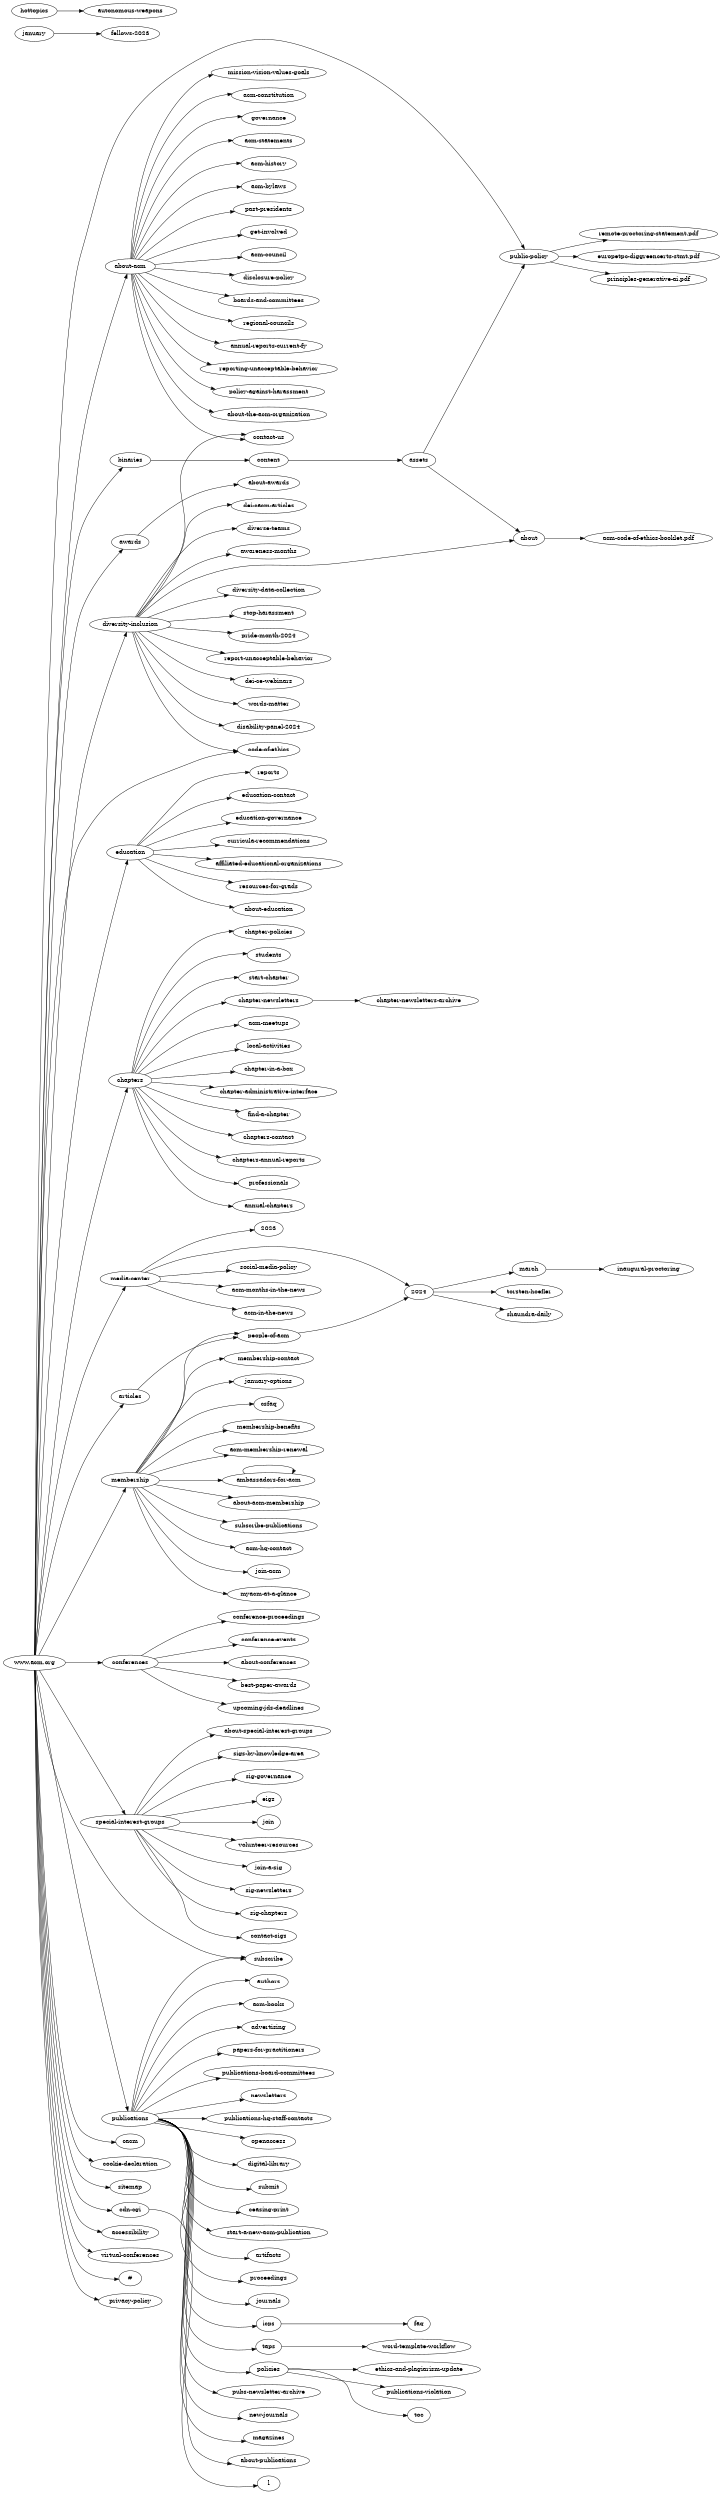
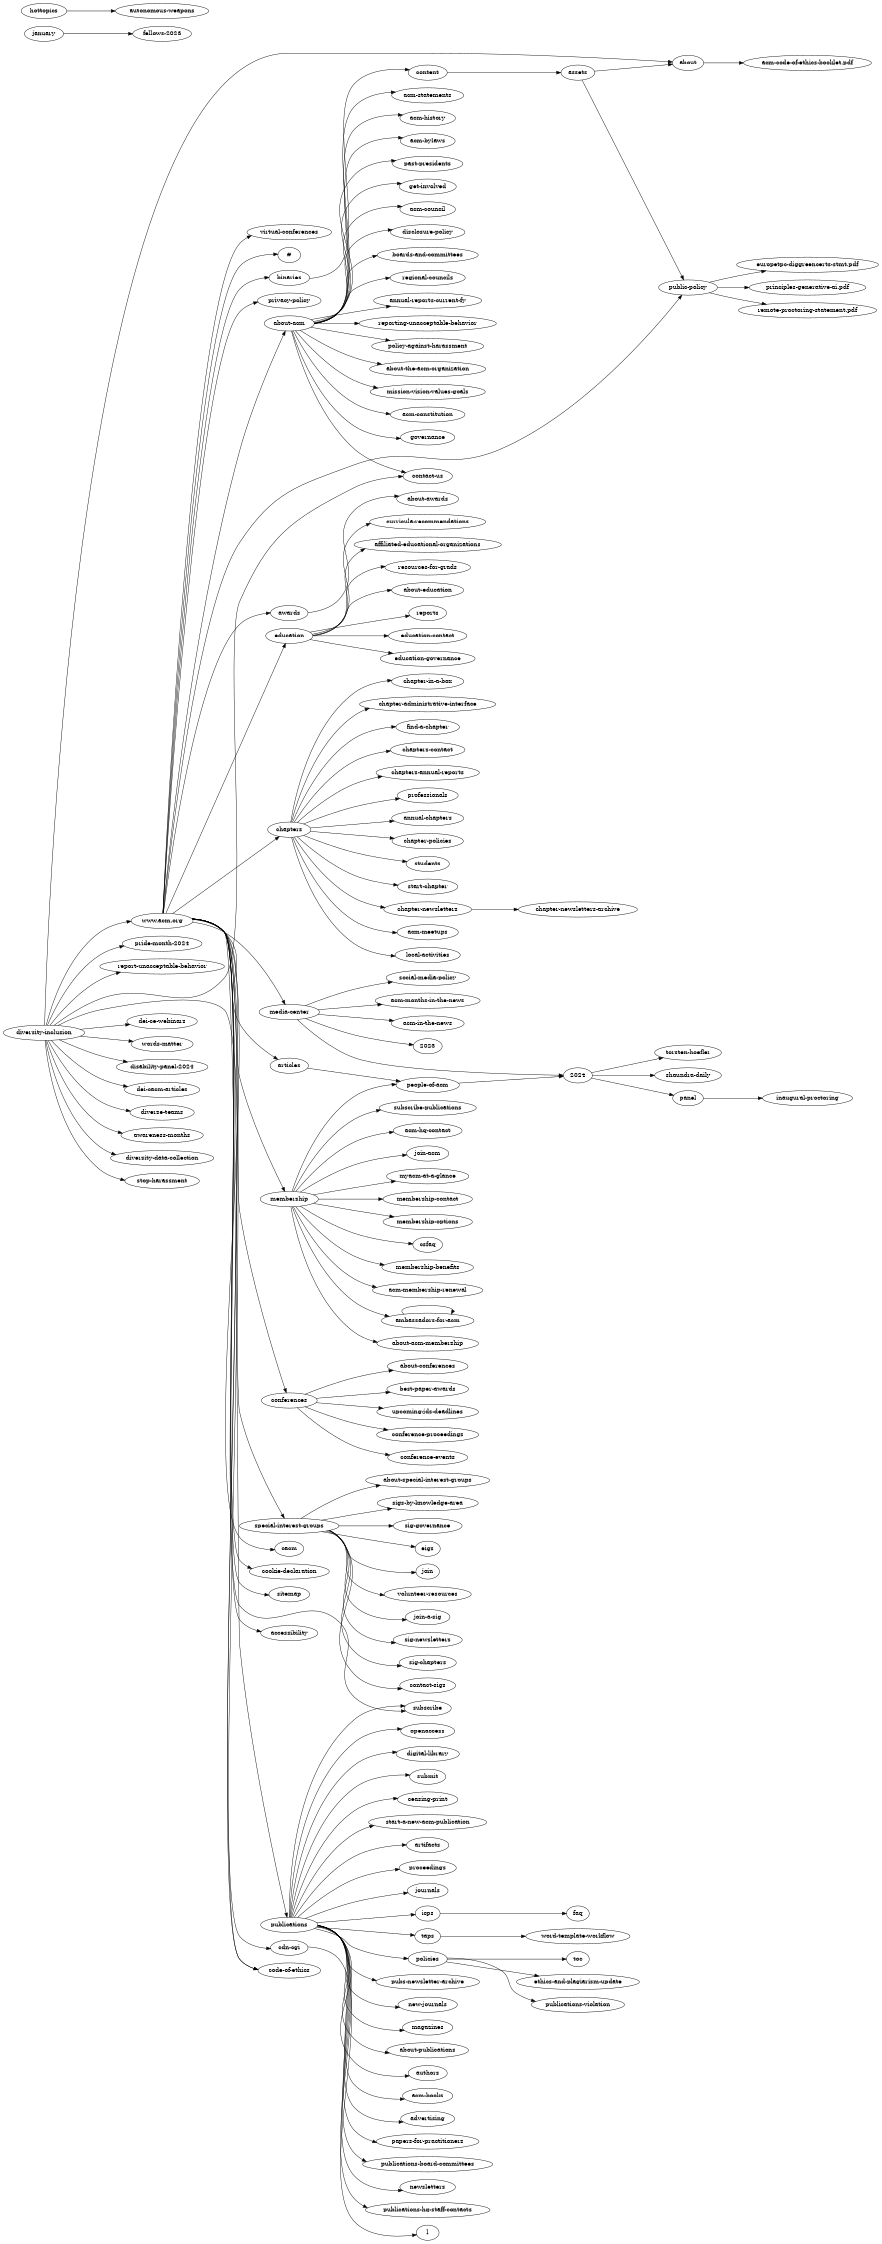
(52, 1142) -> (73, 962)
(529, 1269) -> (688, 1098)
(269, 1382) -> (428, 1222)
